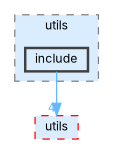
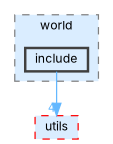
(57, 26) -> (57, 26)
